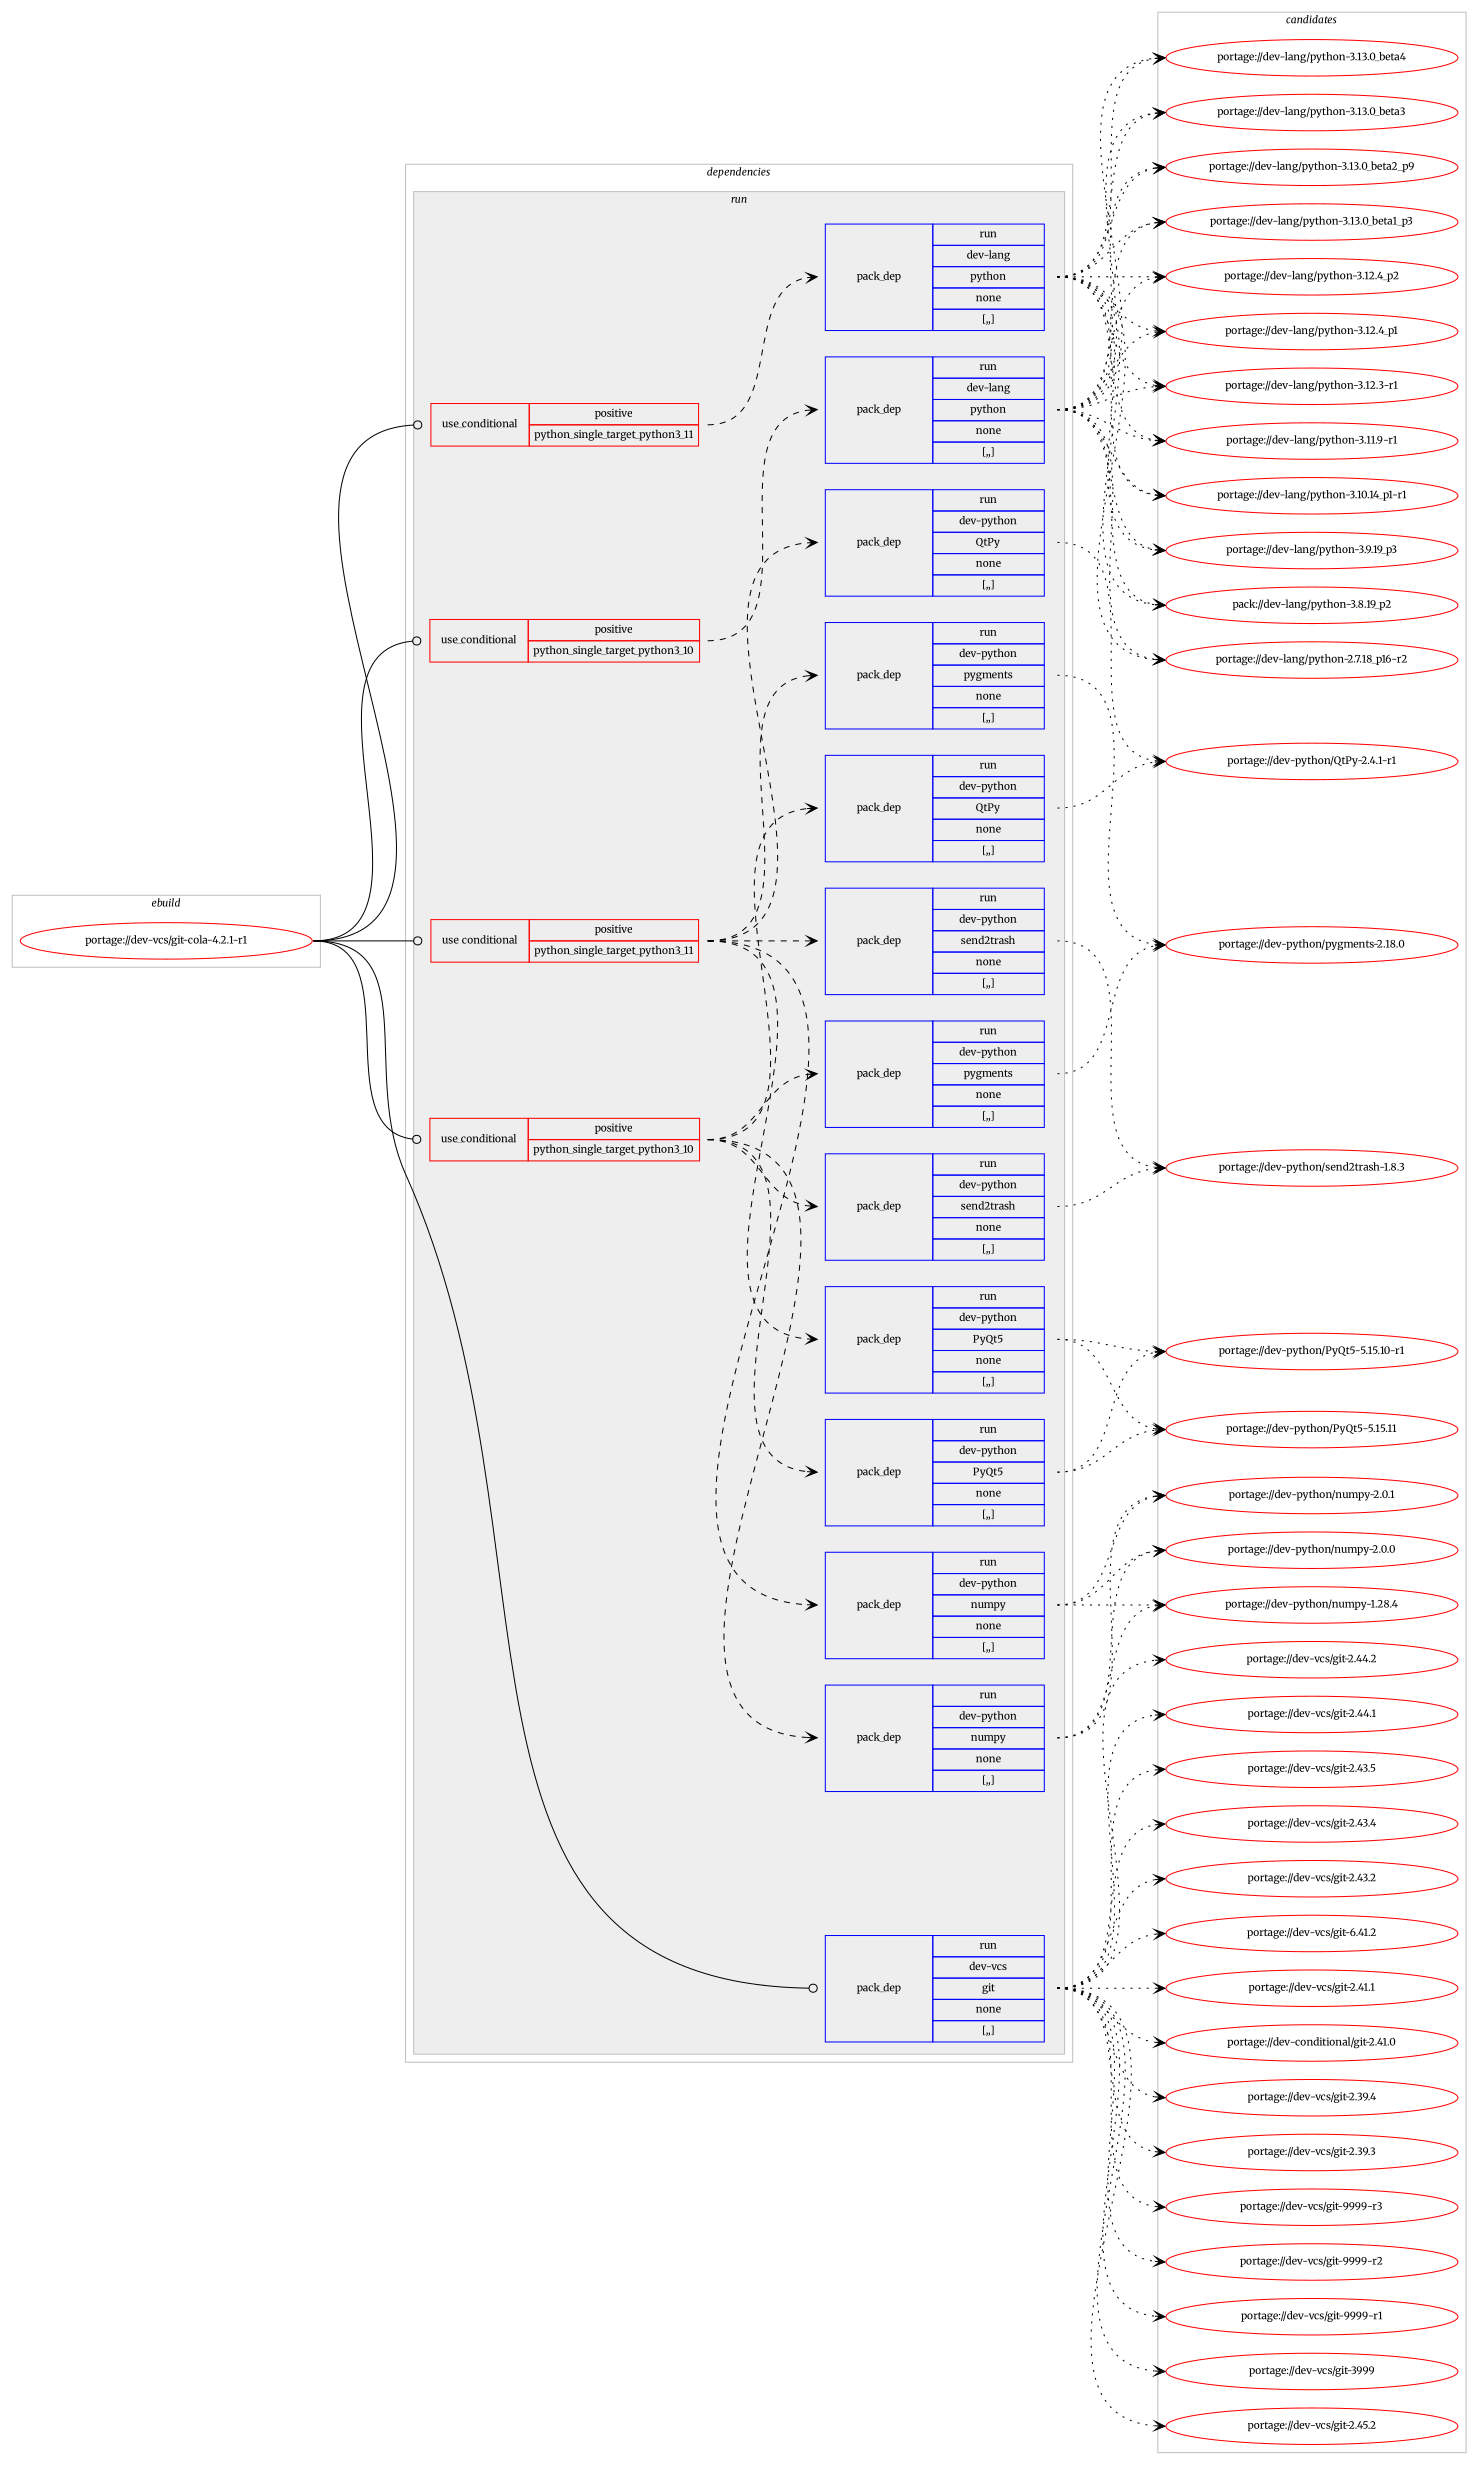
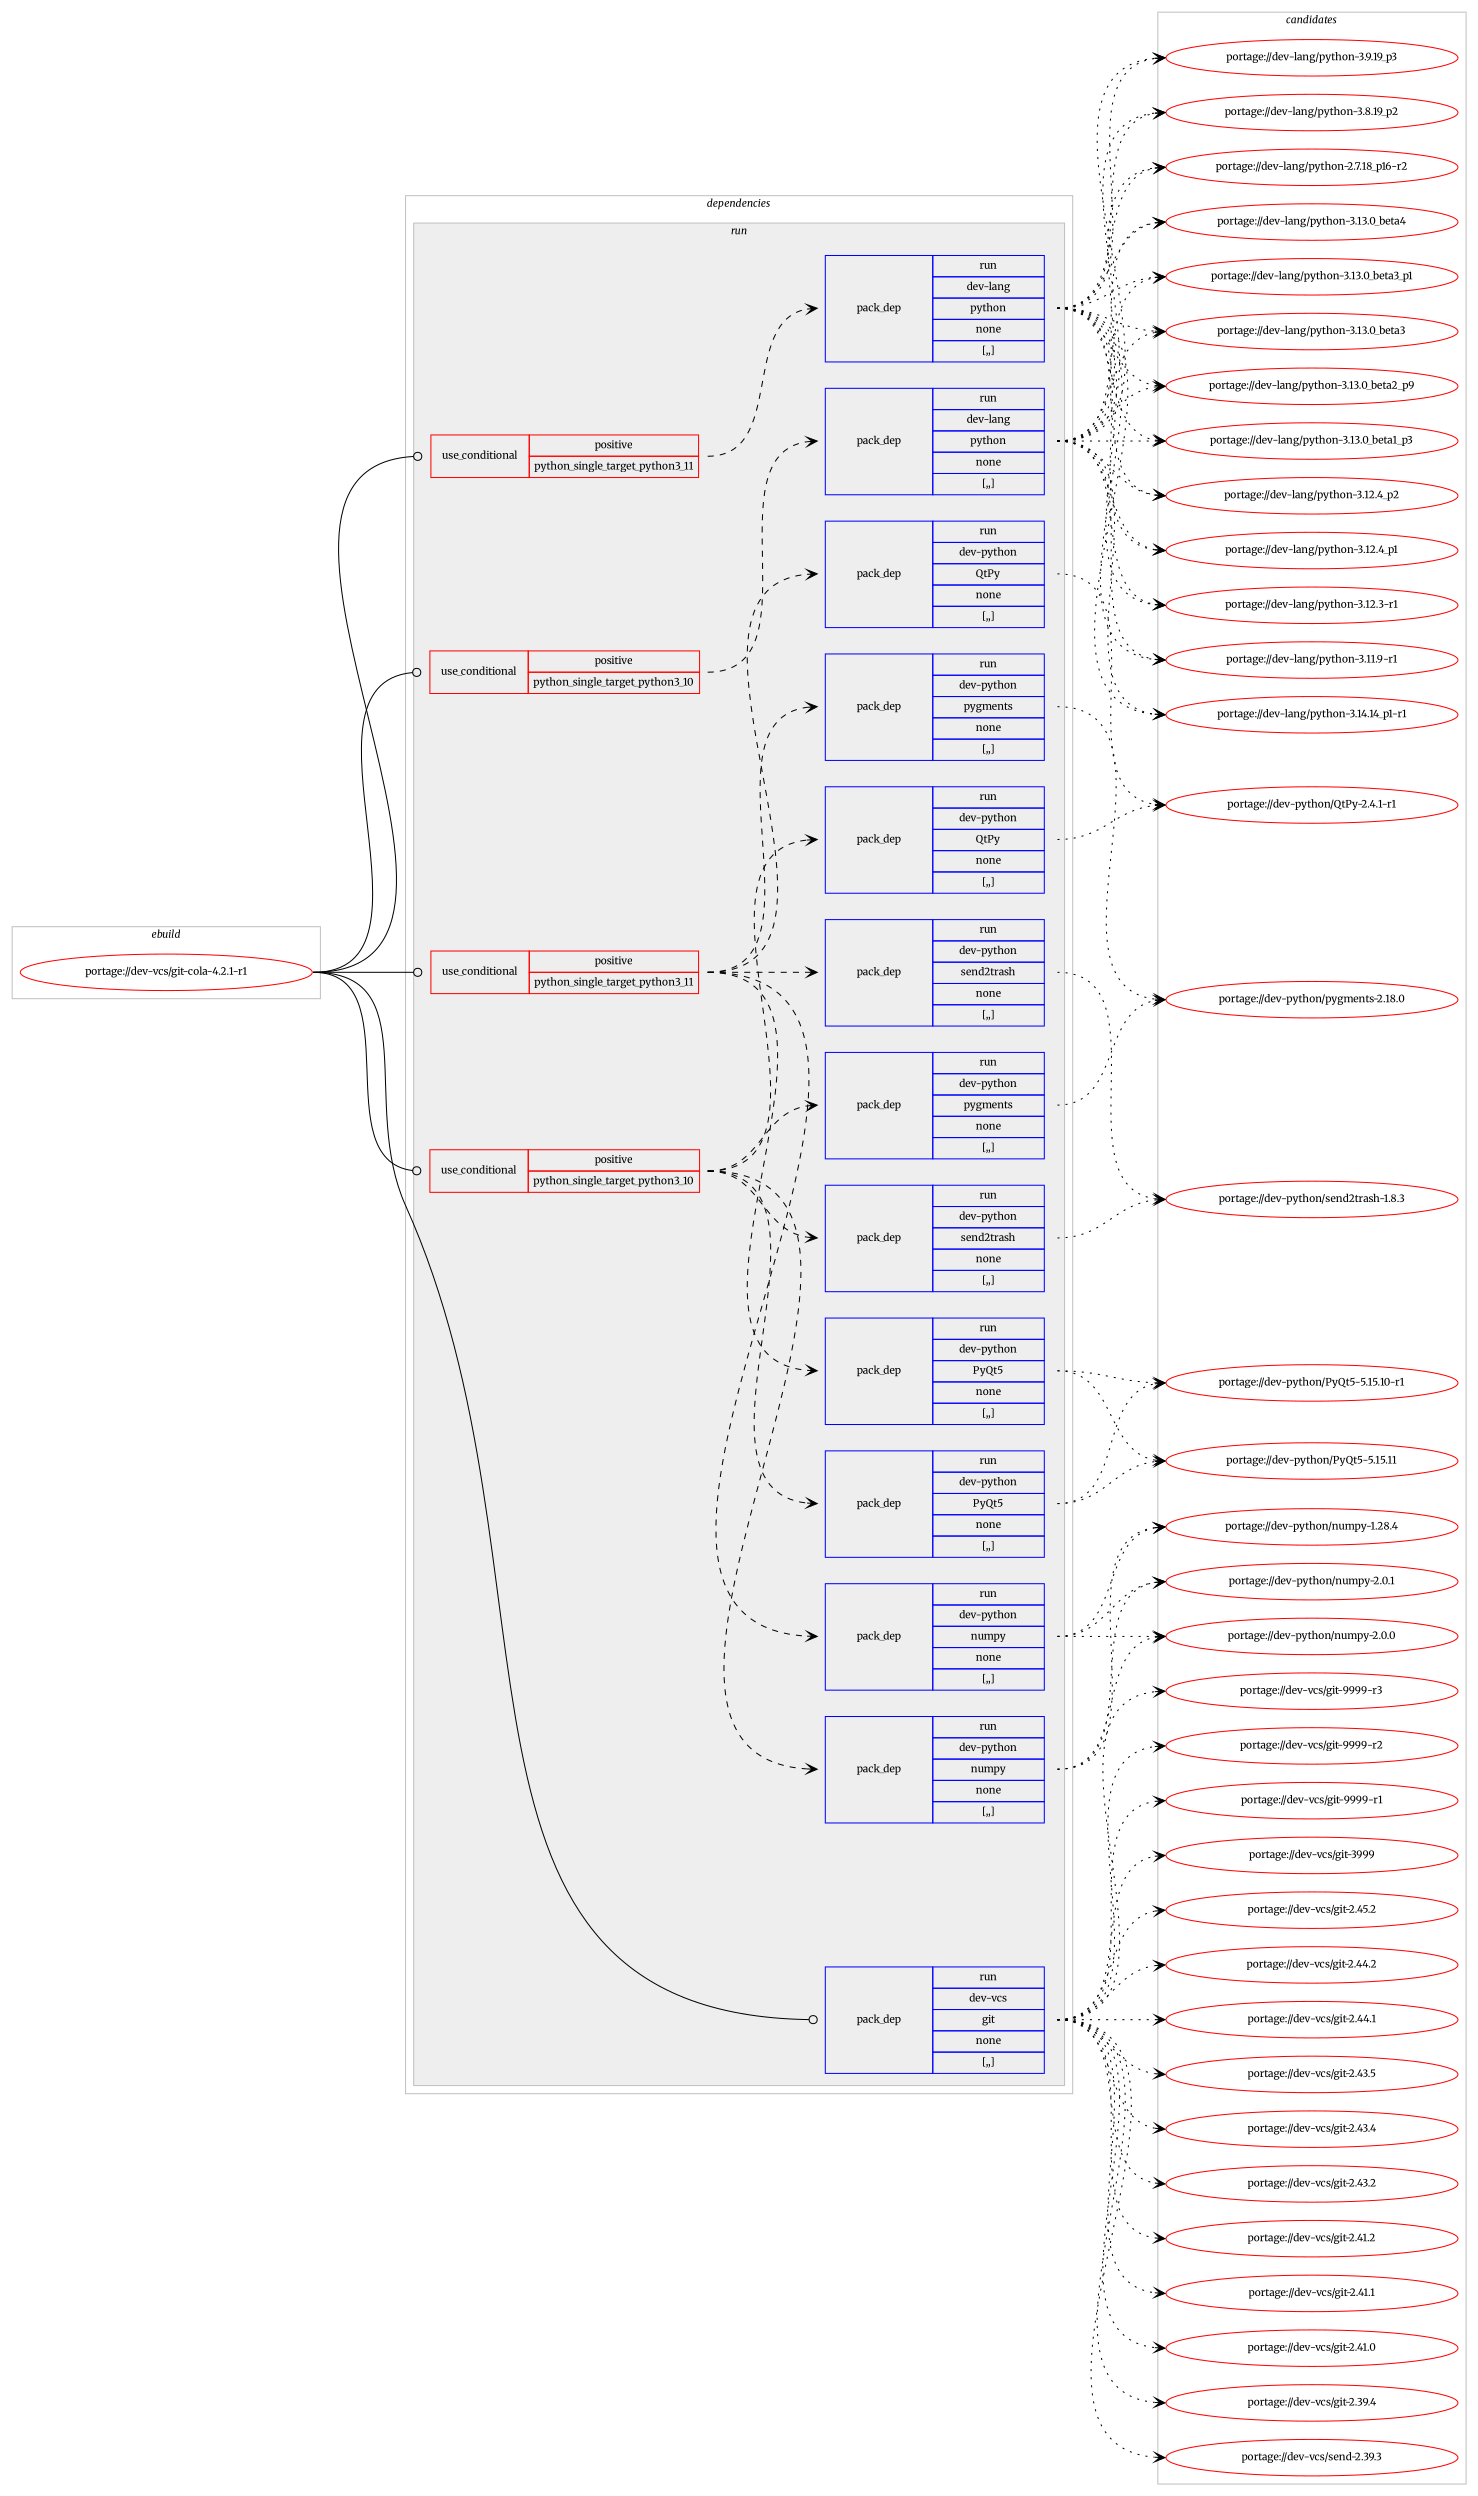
none -> (1312, 277)
(1312, 496) -> (1312, 715)
(1312, 605) -> (1312, 113)
(1312, 1933) -> (1312, 2239)
(1312, 2043) -> (1312, 2348)
(1312, 2152) -> (1312, 2458)
